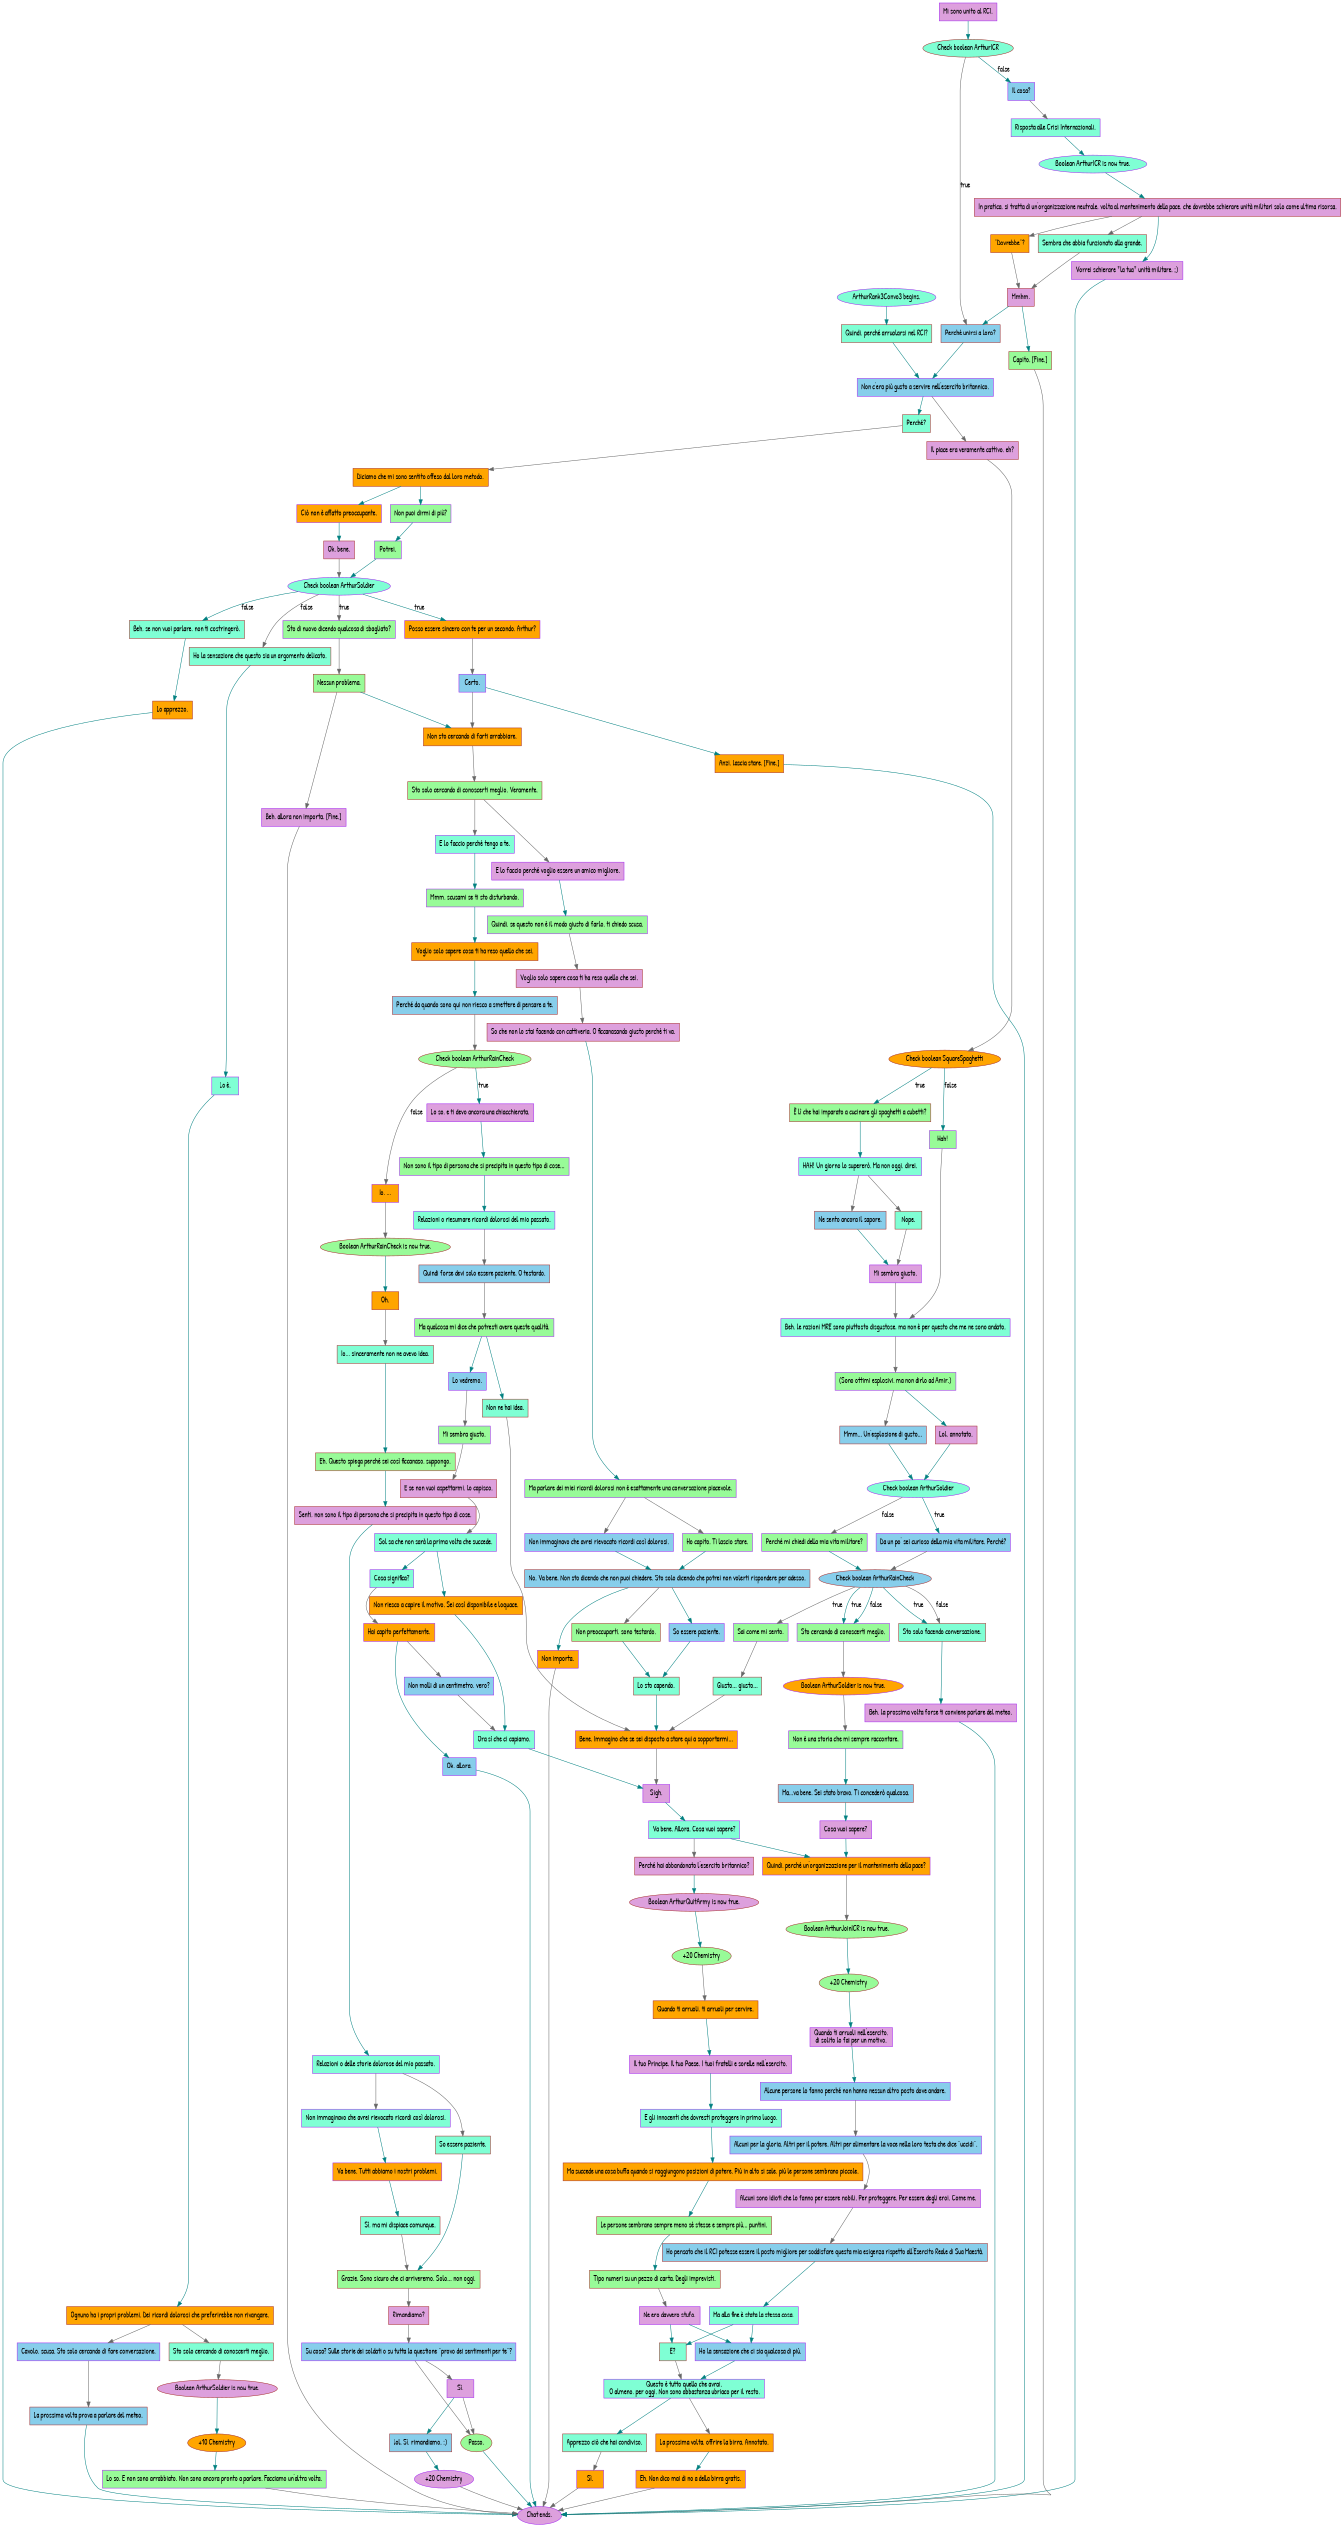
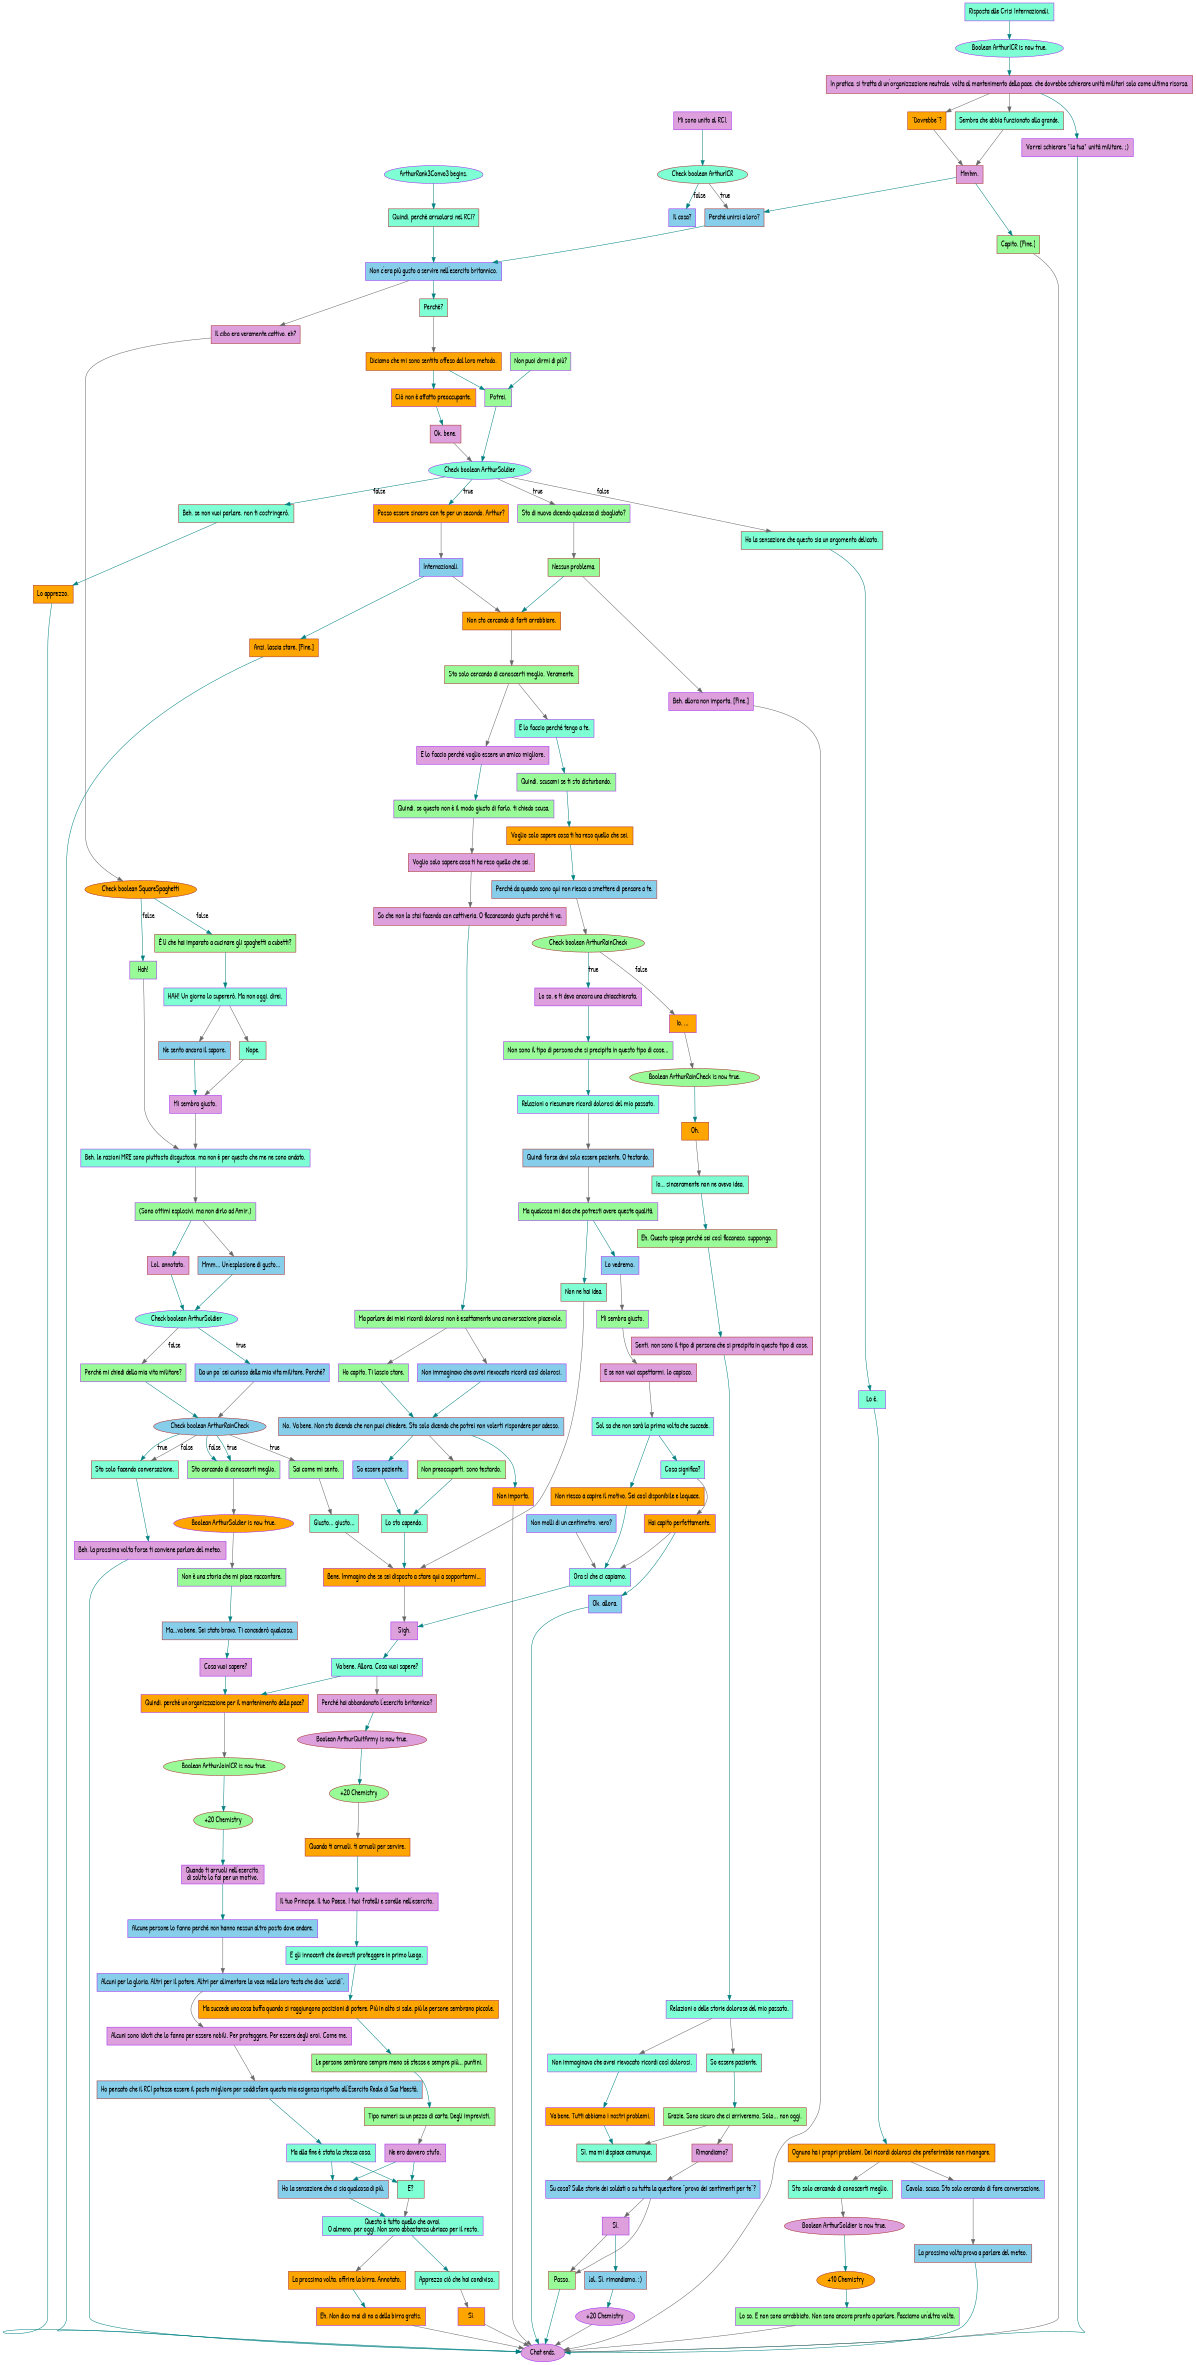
(1037, 108) -> none
(973, 450) -> (256, 335)
(421, 493) -> (465, 379)
(472, 683) -> (441, 567)
(475, 898) -> (566, 782)
(920, 1086) -> (202, 916)
(422, 1657) -> (649, 1551)
(846, 1740) -> (232, 1577)
(404, 2250) -> (678, 2134)
(750, 2352) -> (333, 2189)
(476, 2443) -> (562, 2280)
